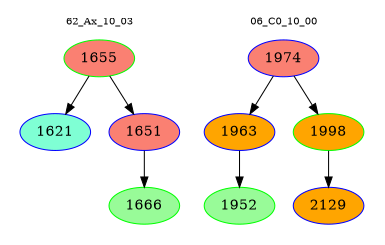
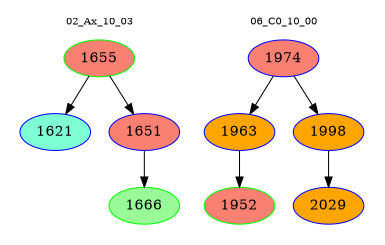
(100, 22) -> (100, 22)
(329, 132) -> (329, 132)
(240, 206) -> (240, 206)
(329, 206) -> (329, 206)
